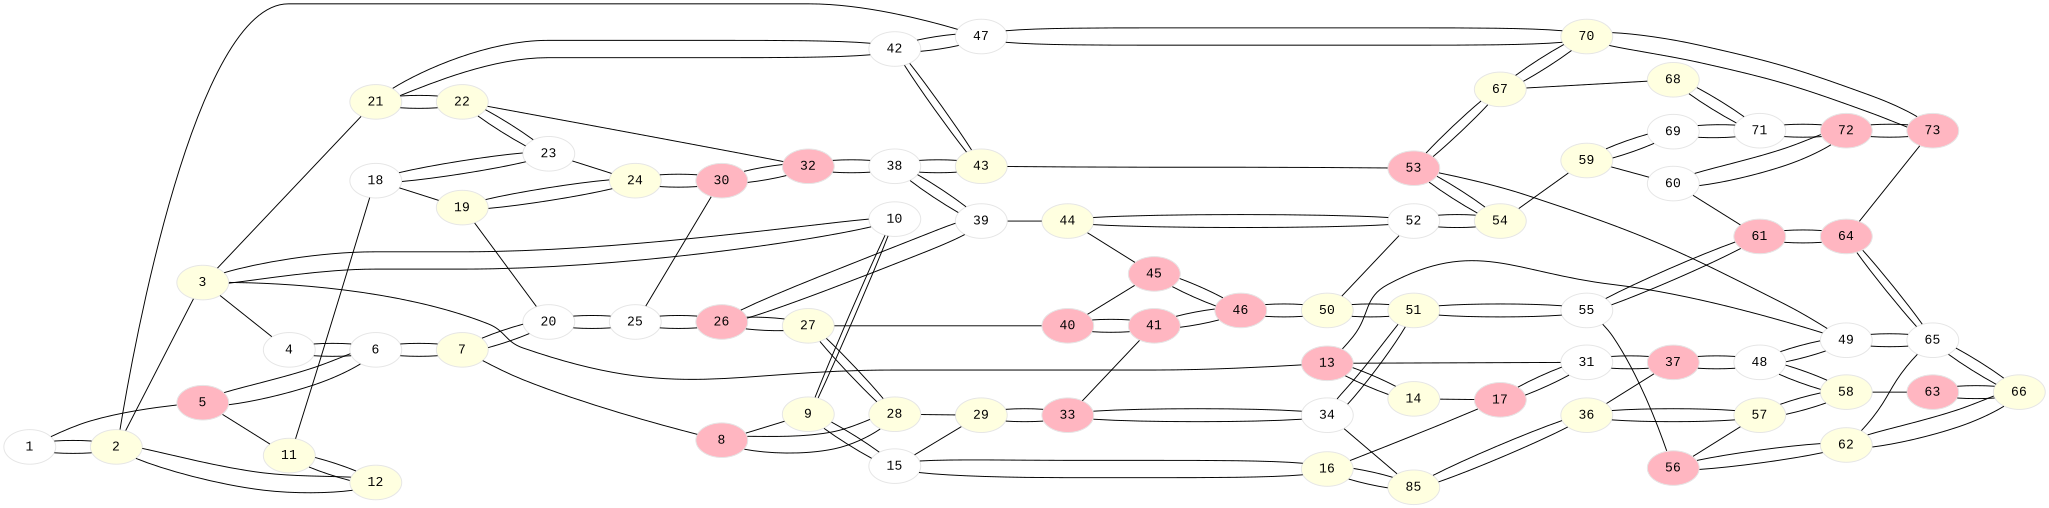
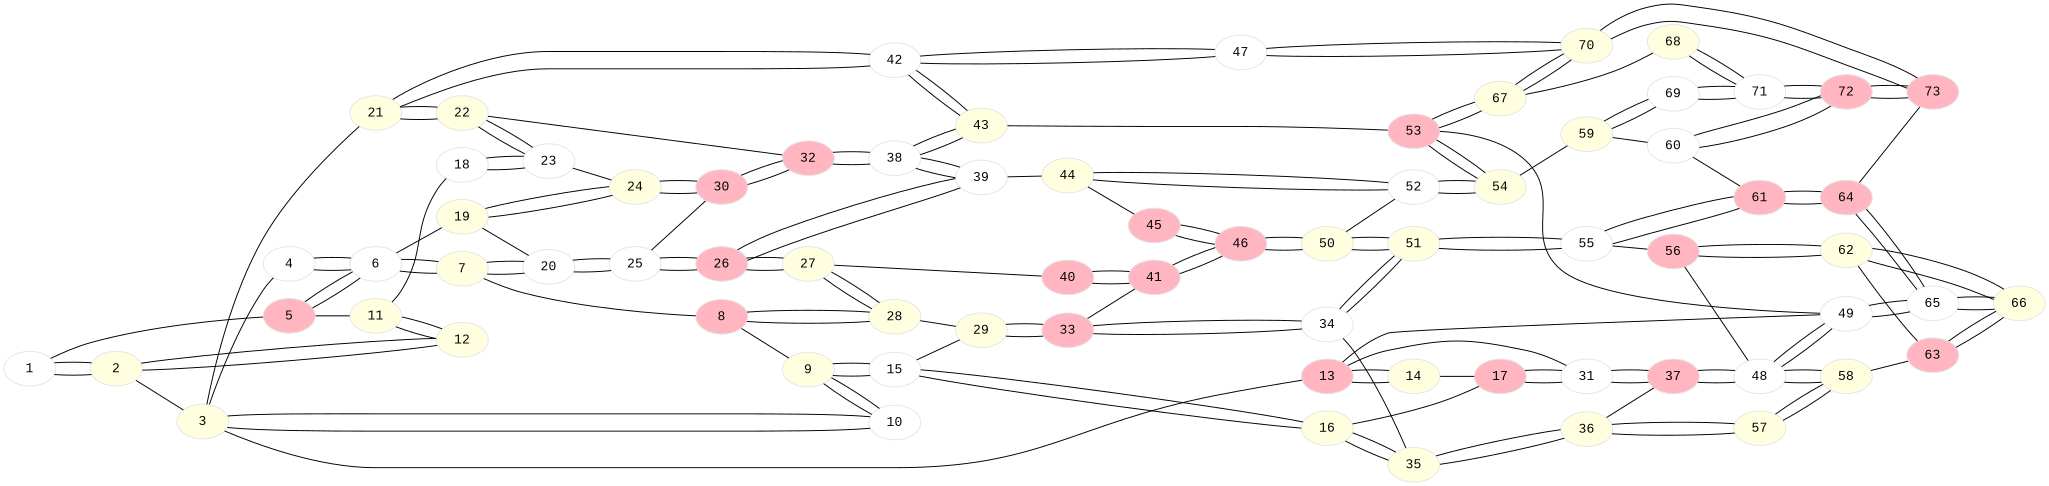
(388, 4) -> none
(419, 194) -> (412, 244)
(1111, 300) -> none
(1886, 399) -> (1890, 308)
(1717, 442) -> (1724, 326)
(1414, 487) -> (1414, 465)
